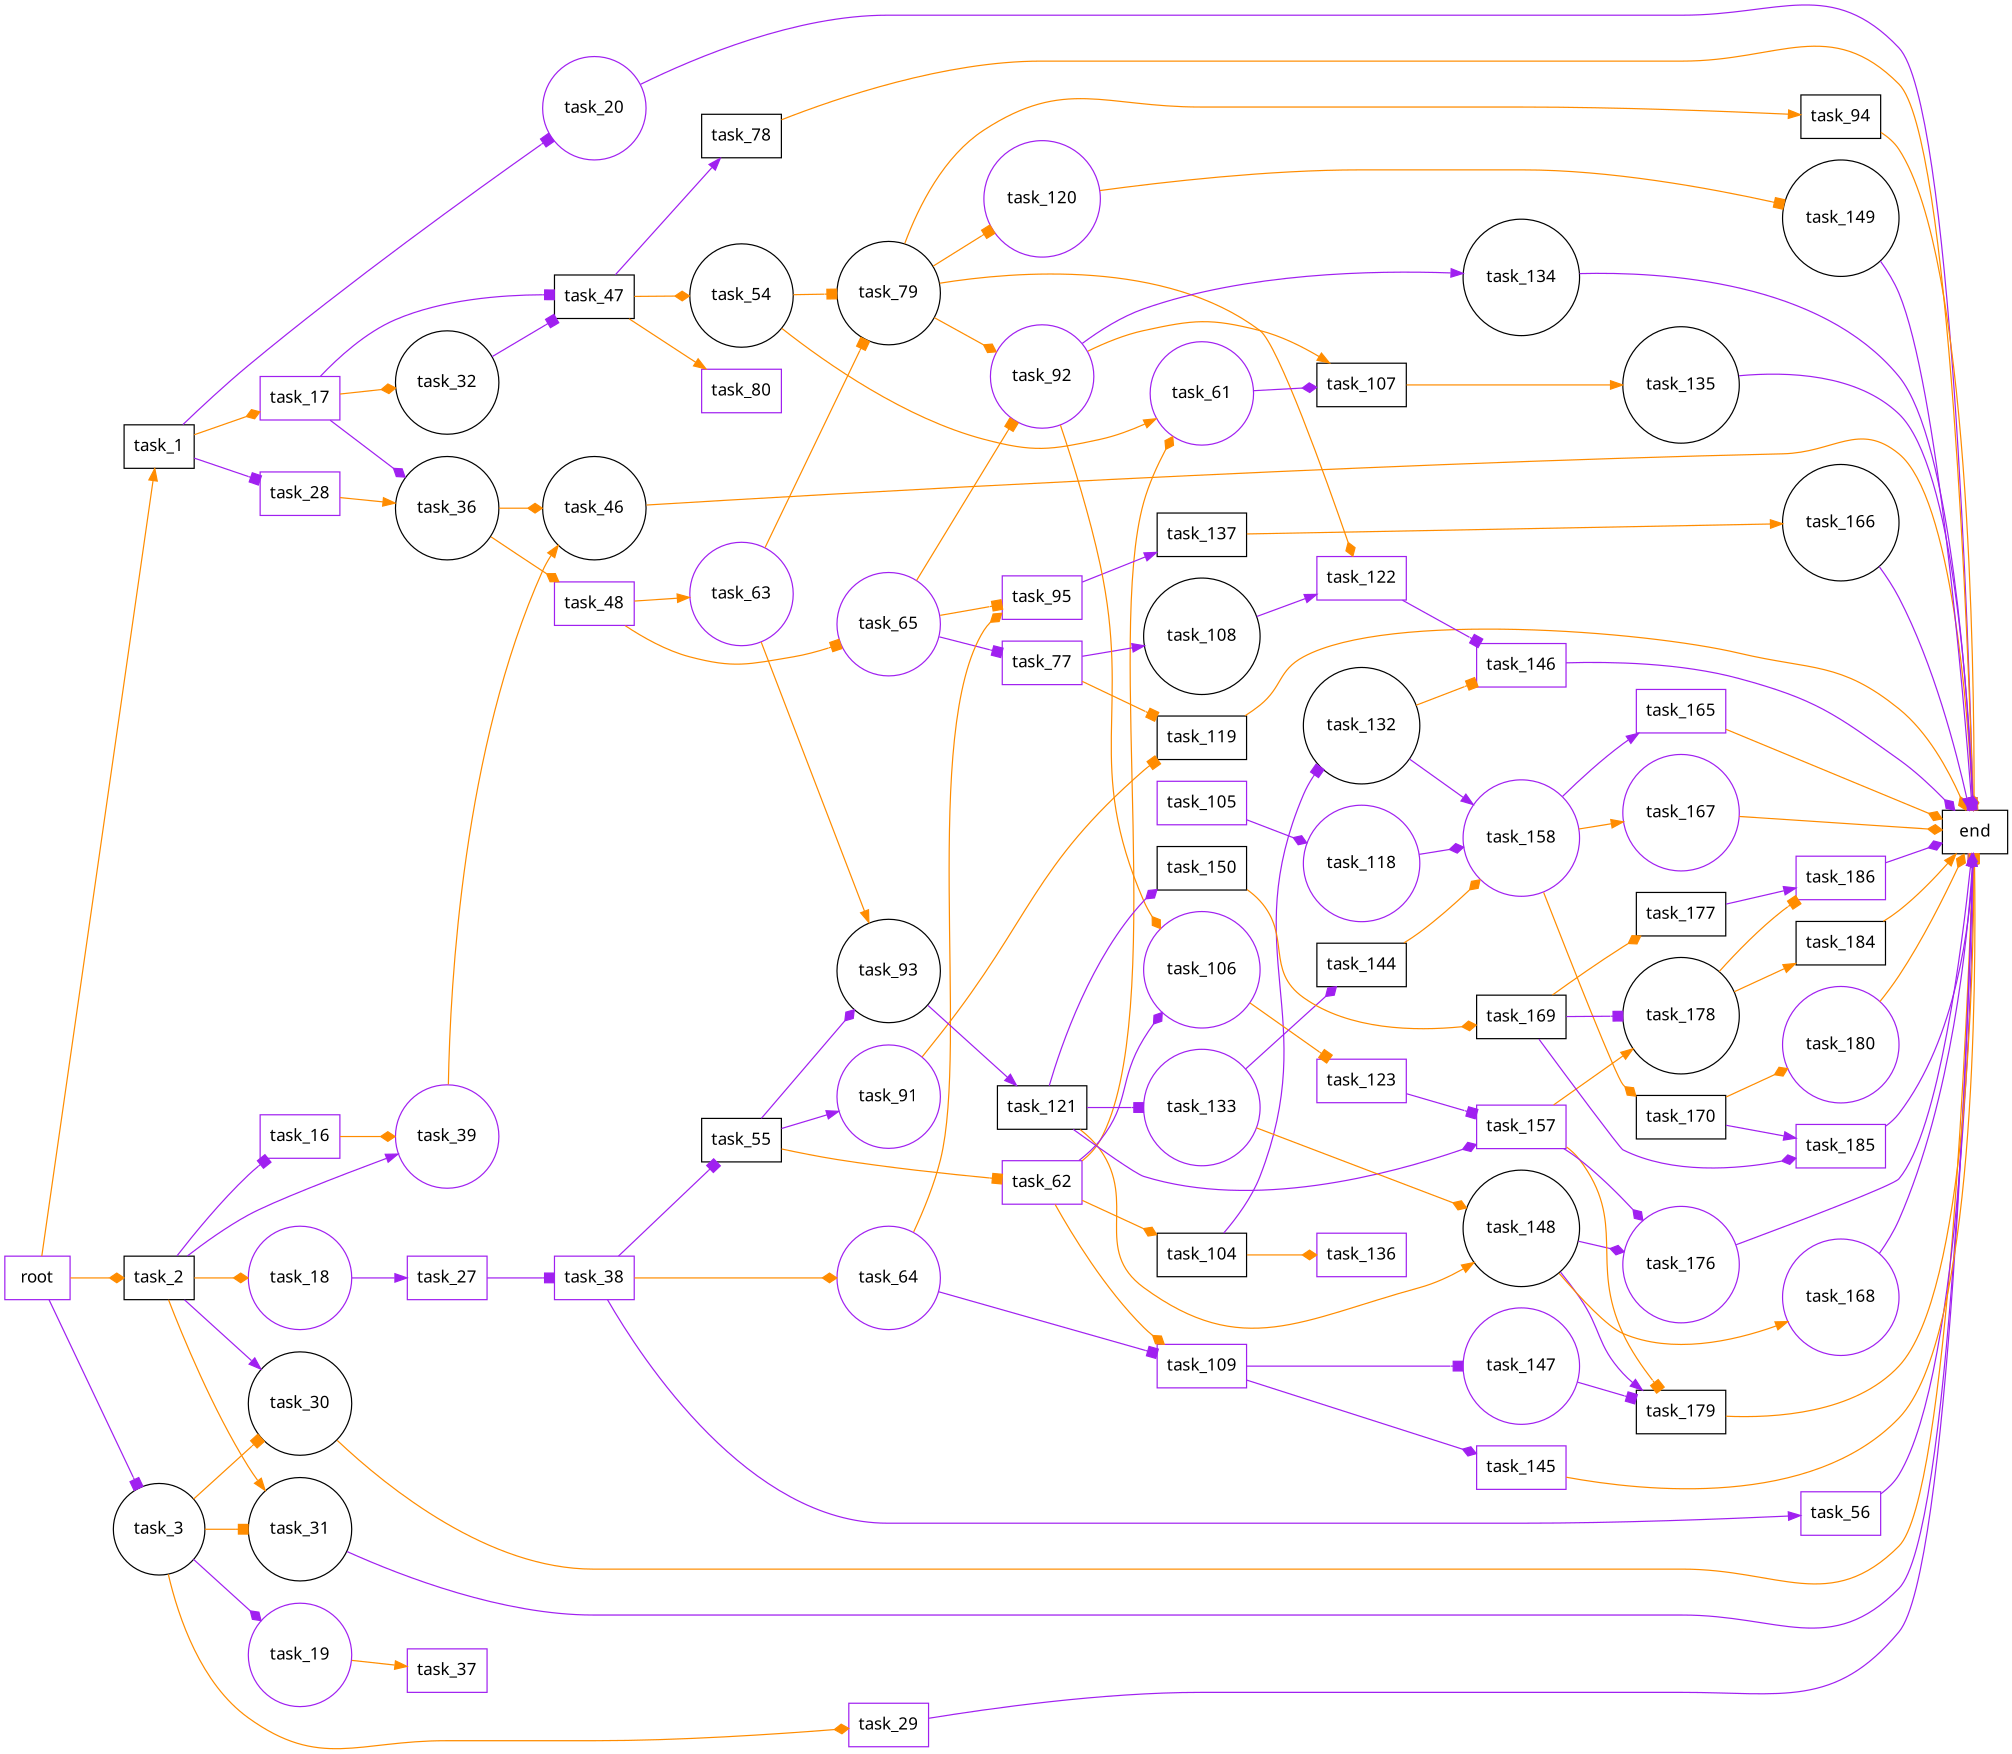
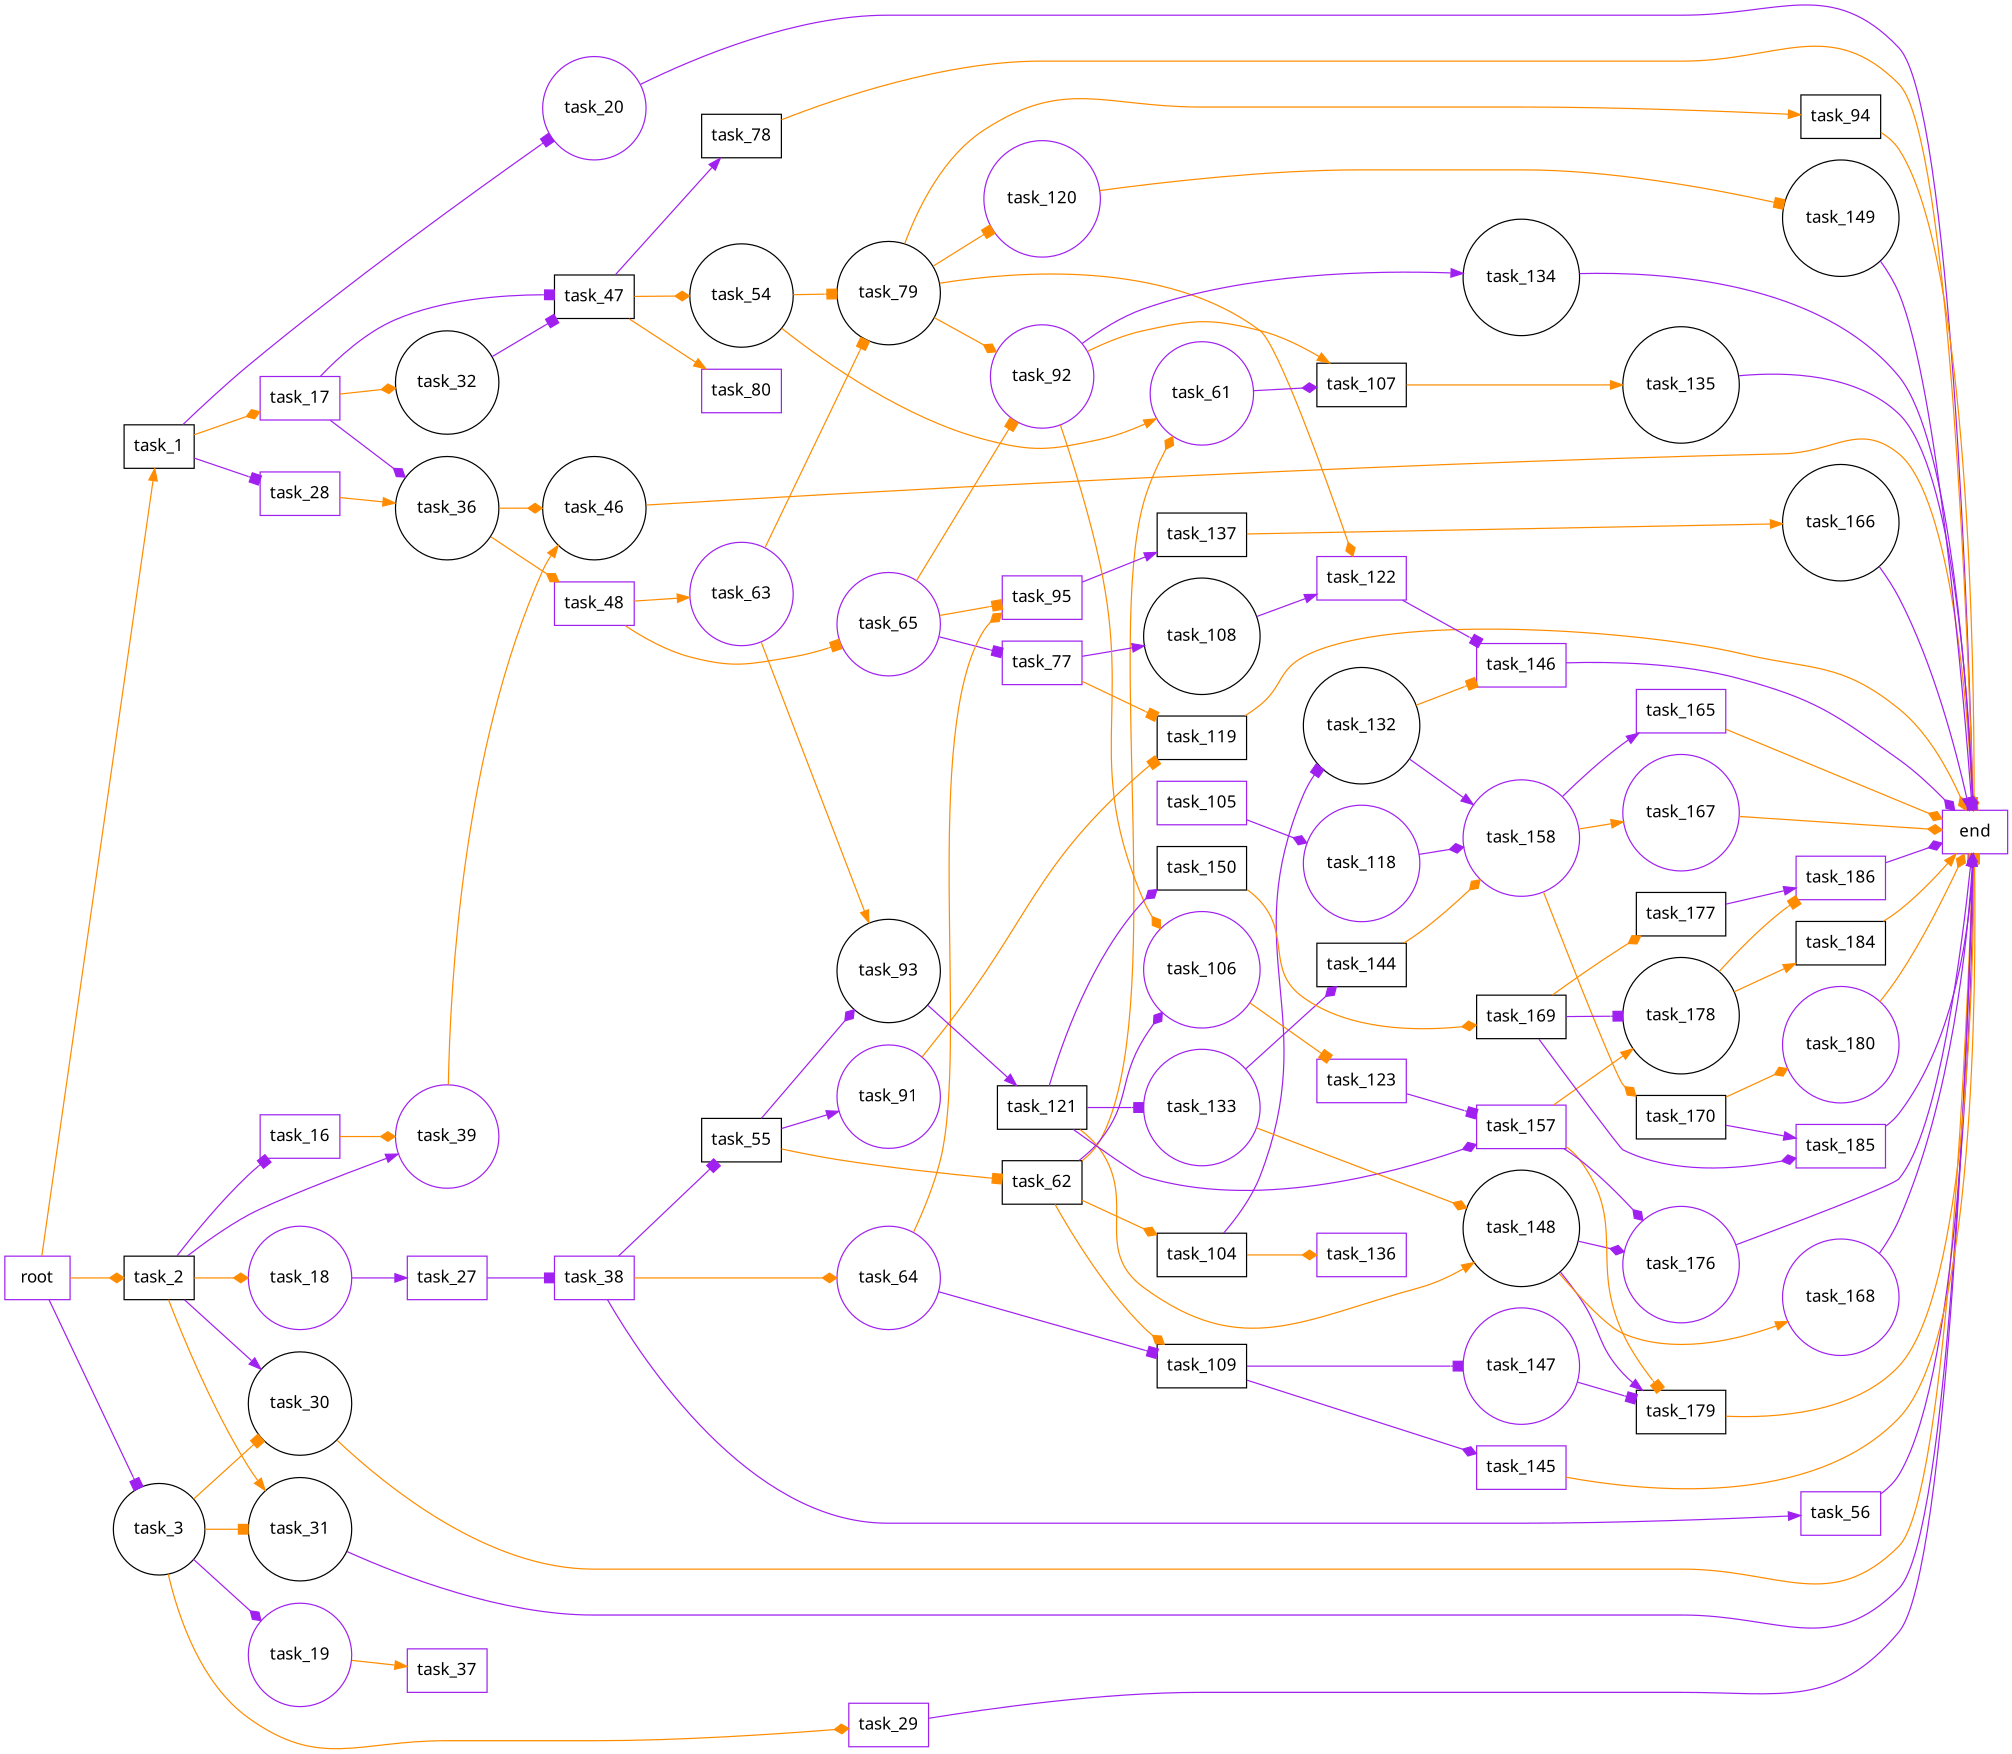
(1975, 832) -> (1975, 832)
(1042, 1182) -> (1042, 1182)
(1202, 1366) -> (1202, 1366)
